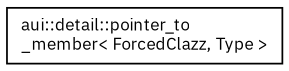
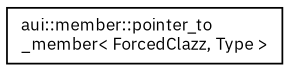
(145, 36) -> (145, 36)
